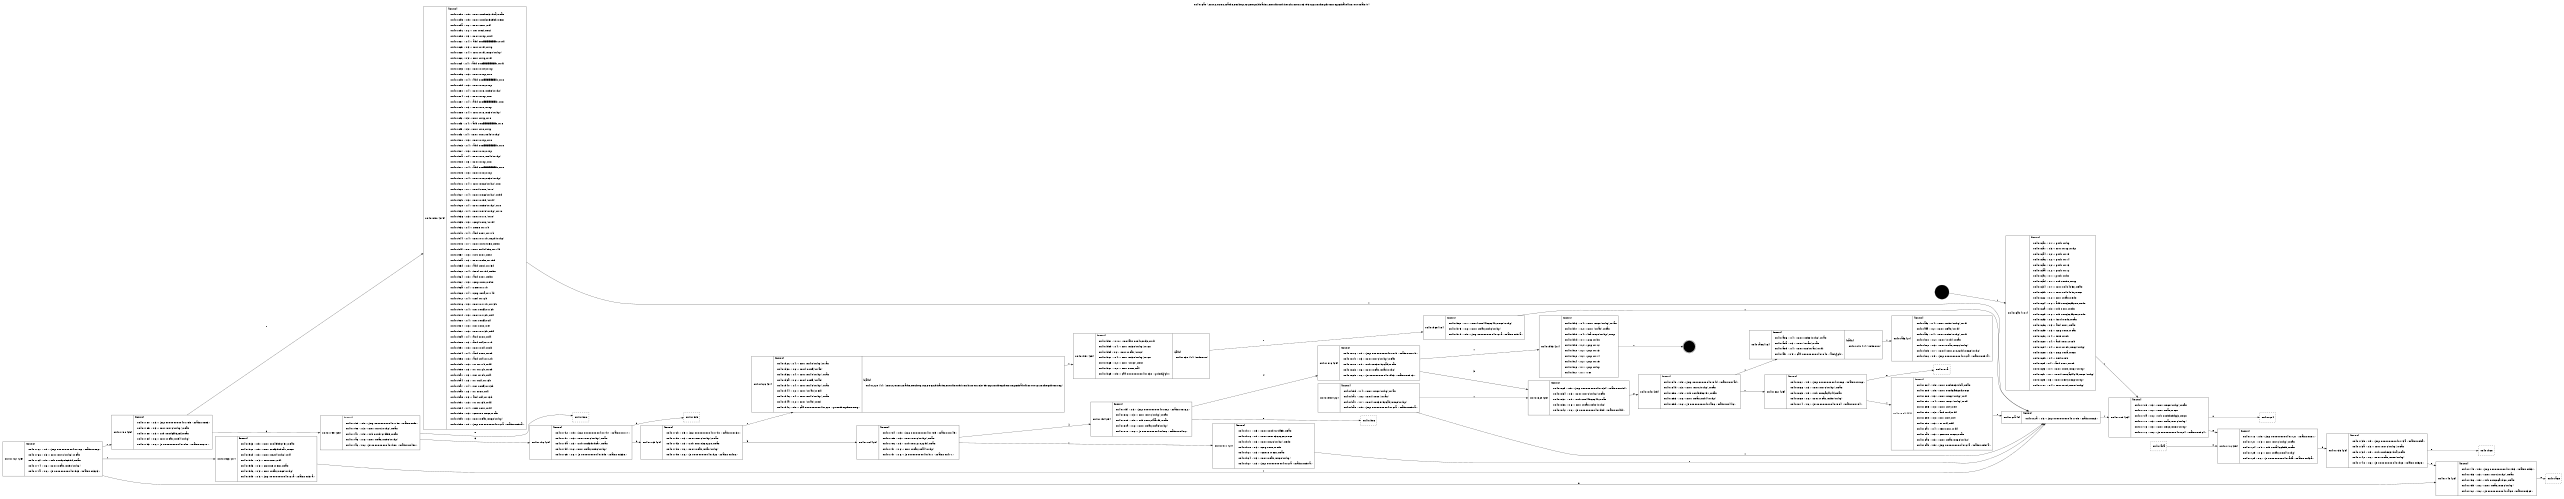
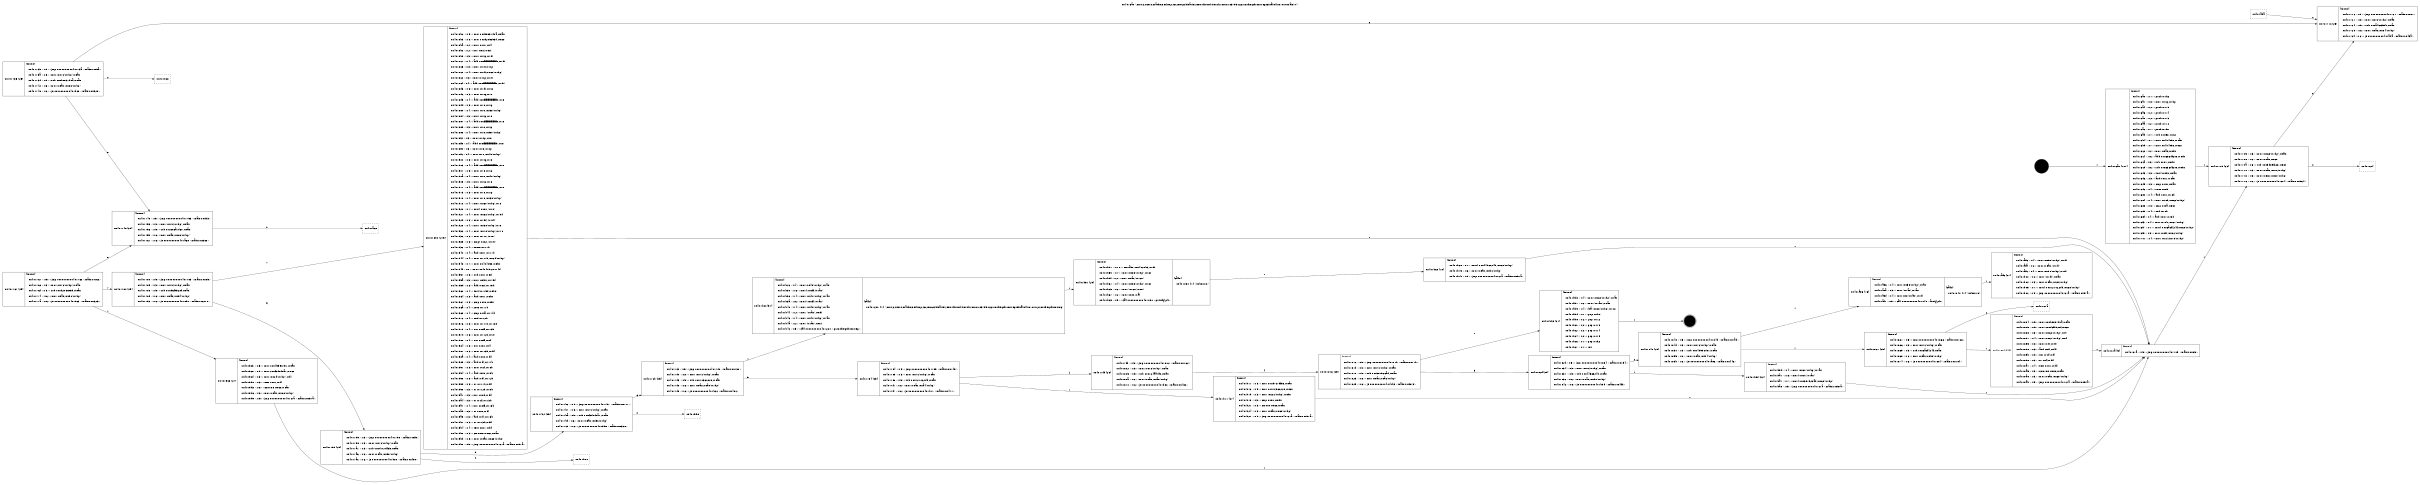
(1473, 398) -> (1686, 375)
(1369, 421) -> none
(2321, 448) -> (1189, 24)
